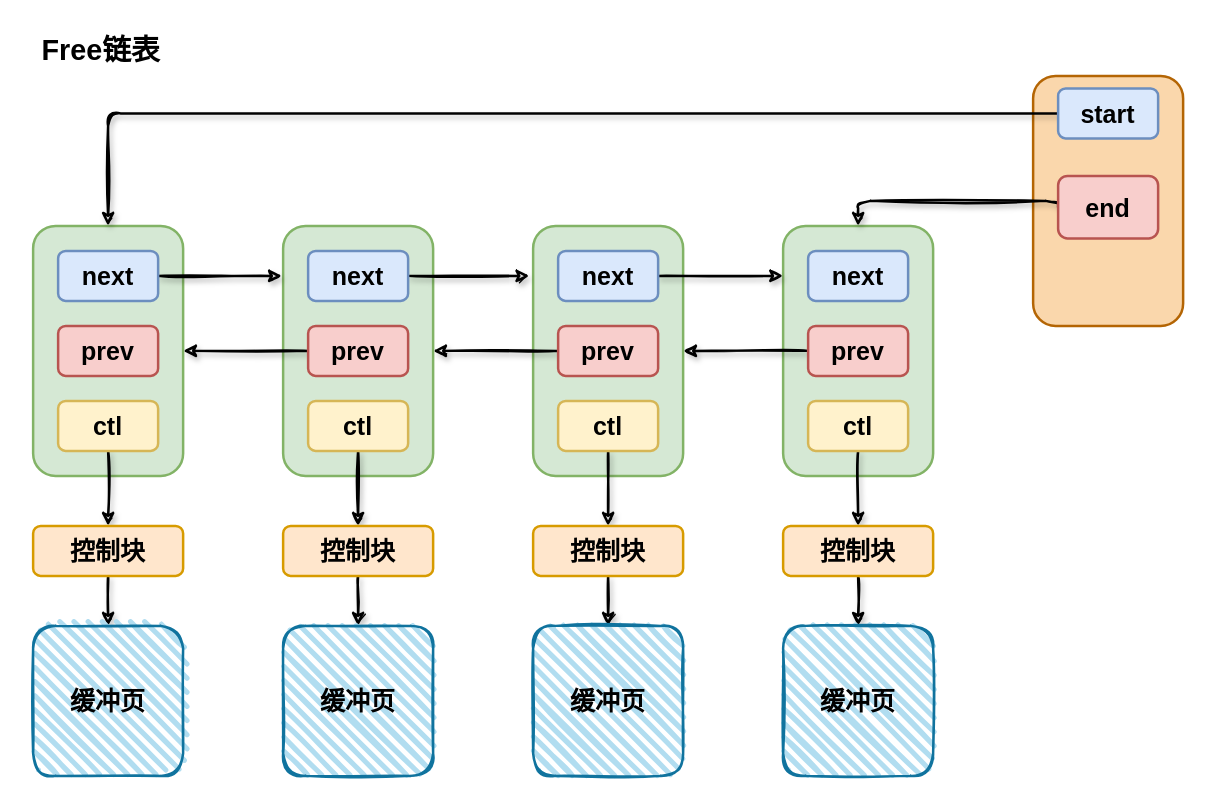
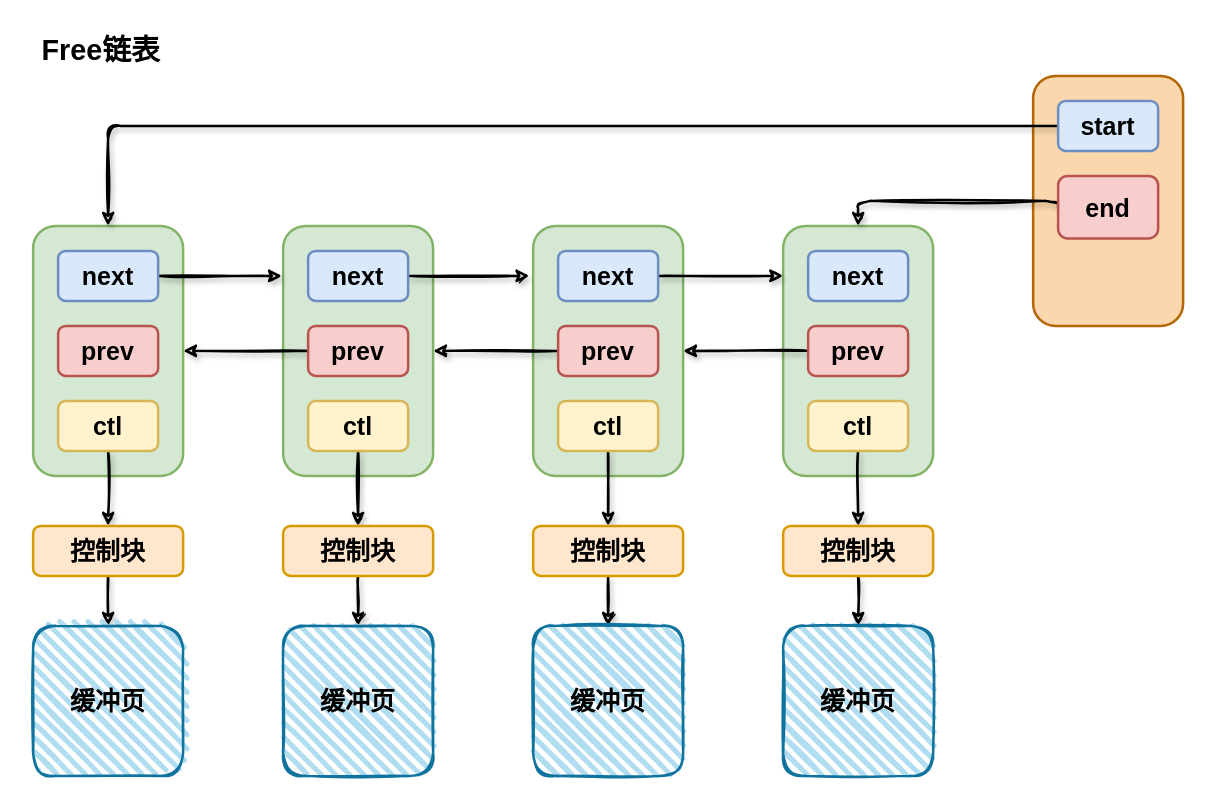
(1108, 113) -> (1108, 126)
